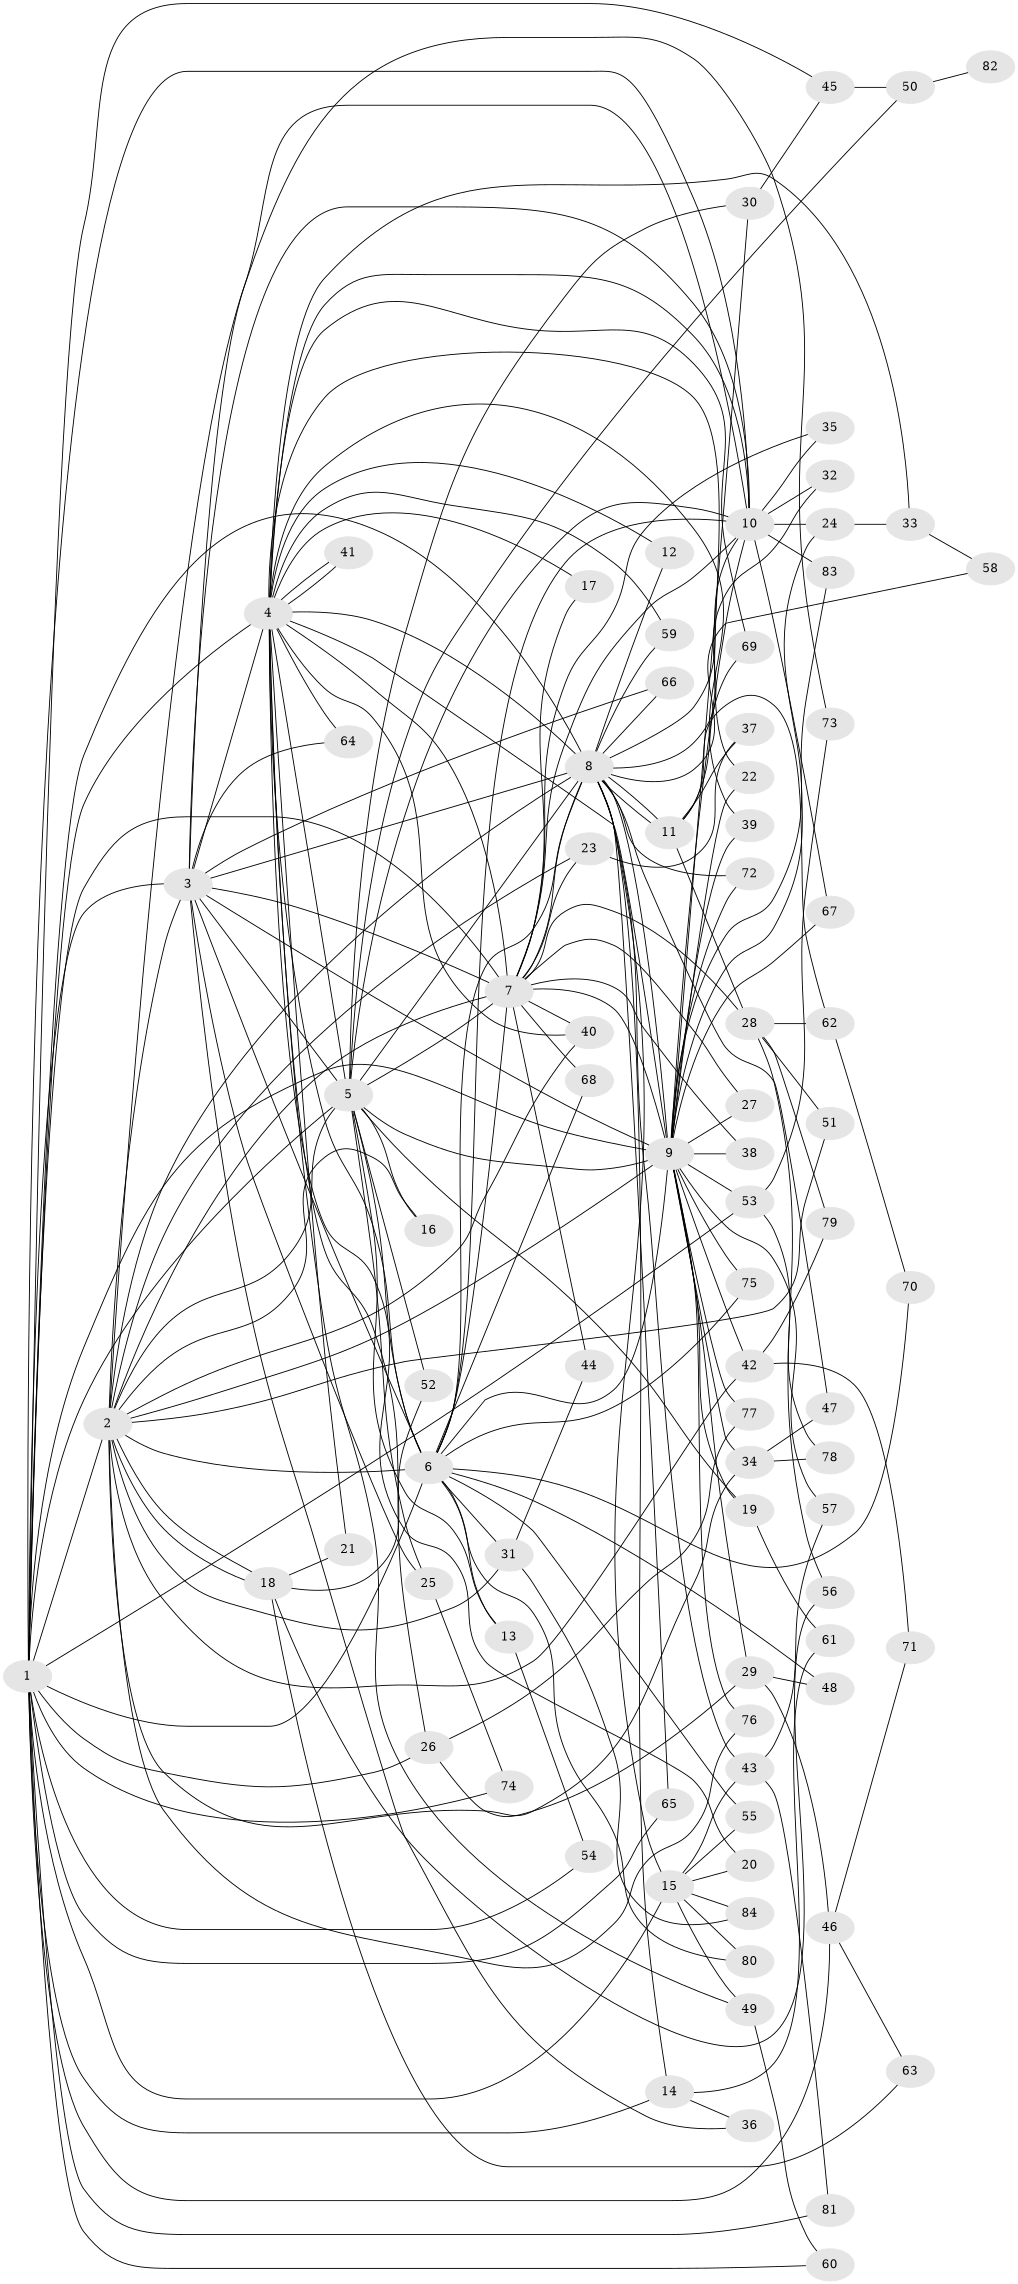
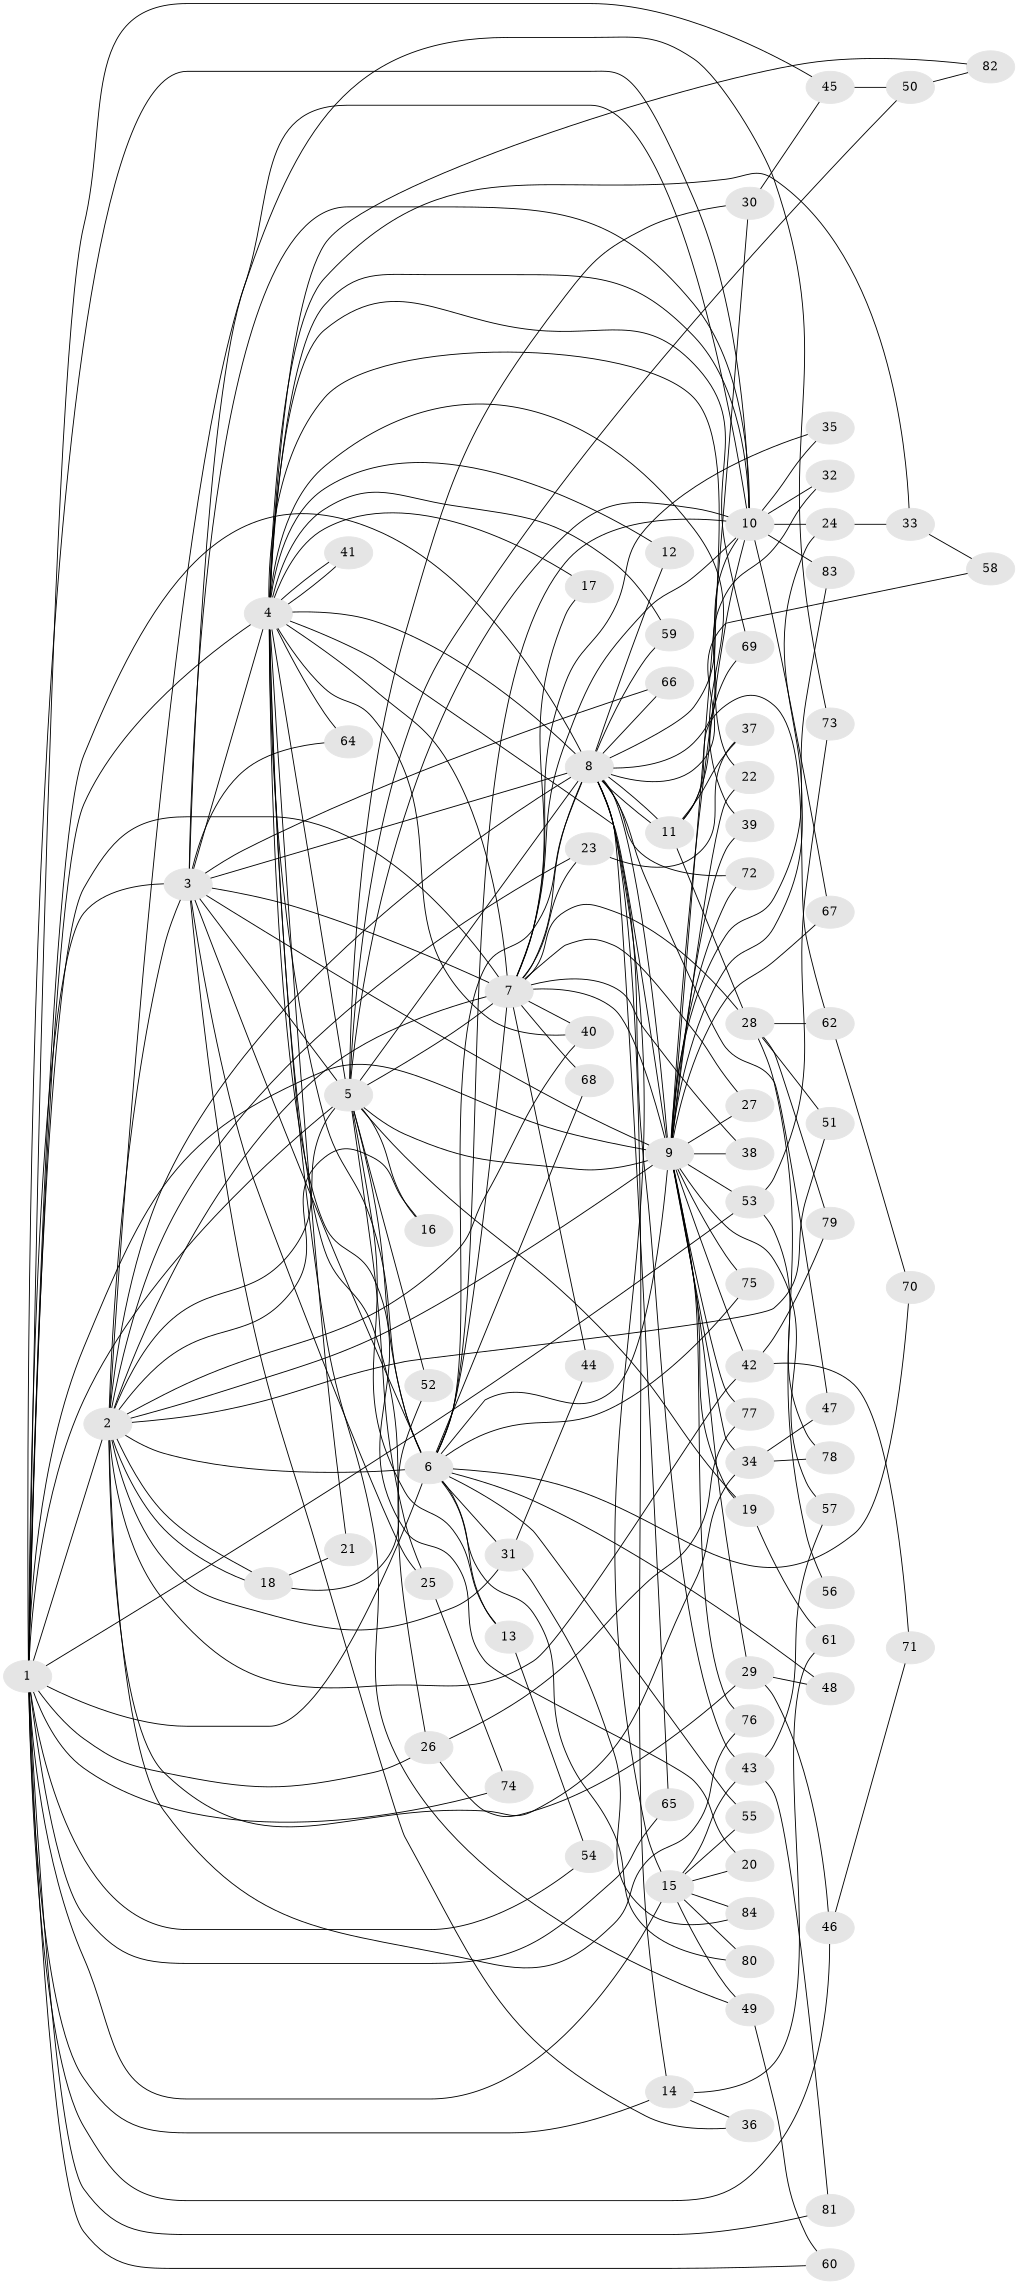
none -> (463, 165)
(645, 2019) -> none
(910, 2071) -> none
